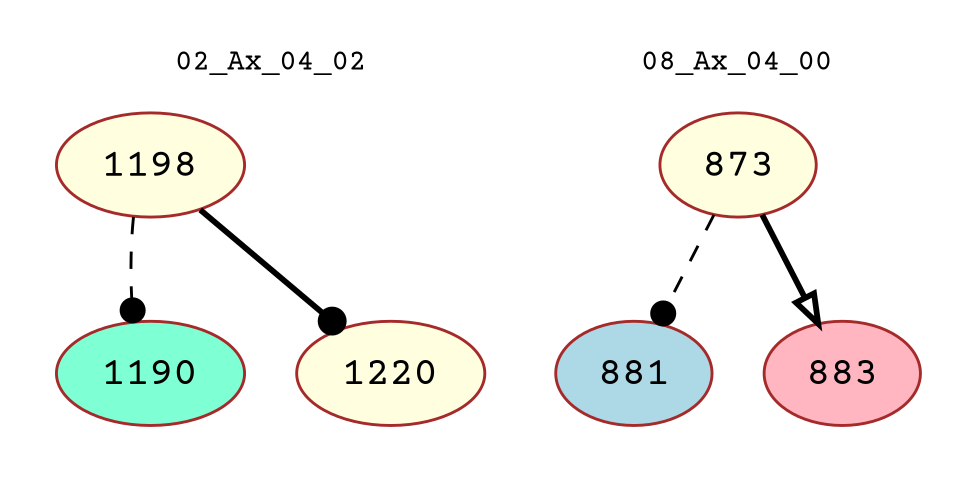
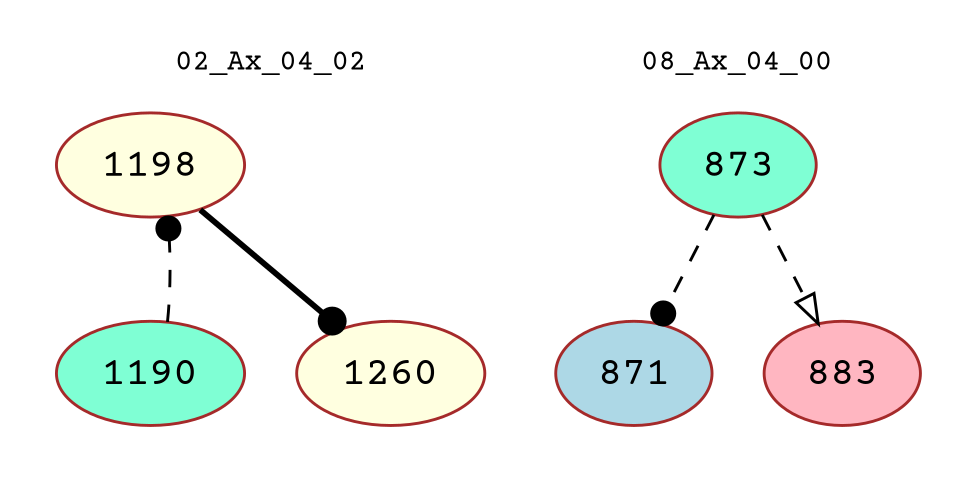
(738, 165) -> (738, 165)
(784, 256) -> (784, 256)
(131, 258) -> (170, 281)
(391, 373) -> (391, 373)
(634, 373) -> (634, 373)
